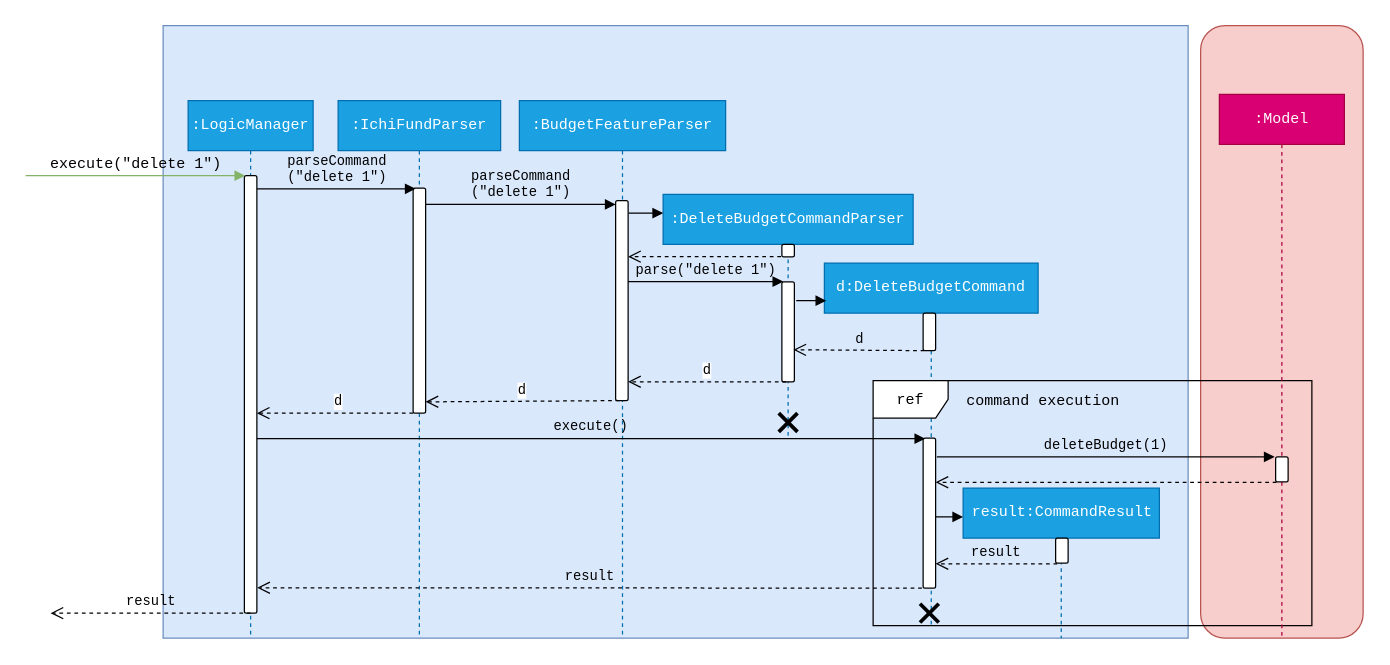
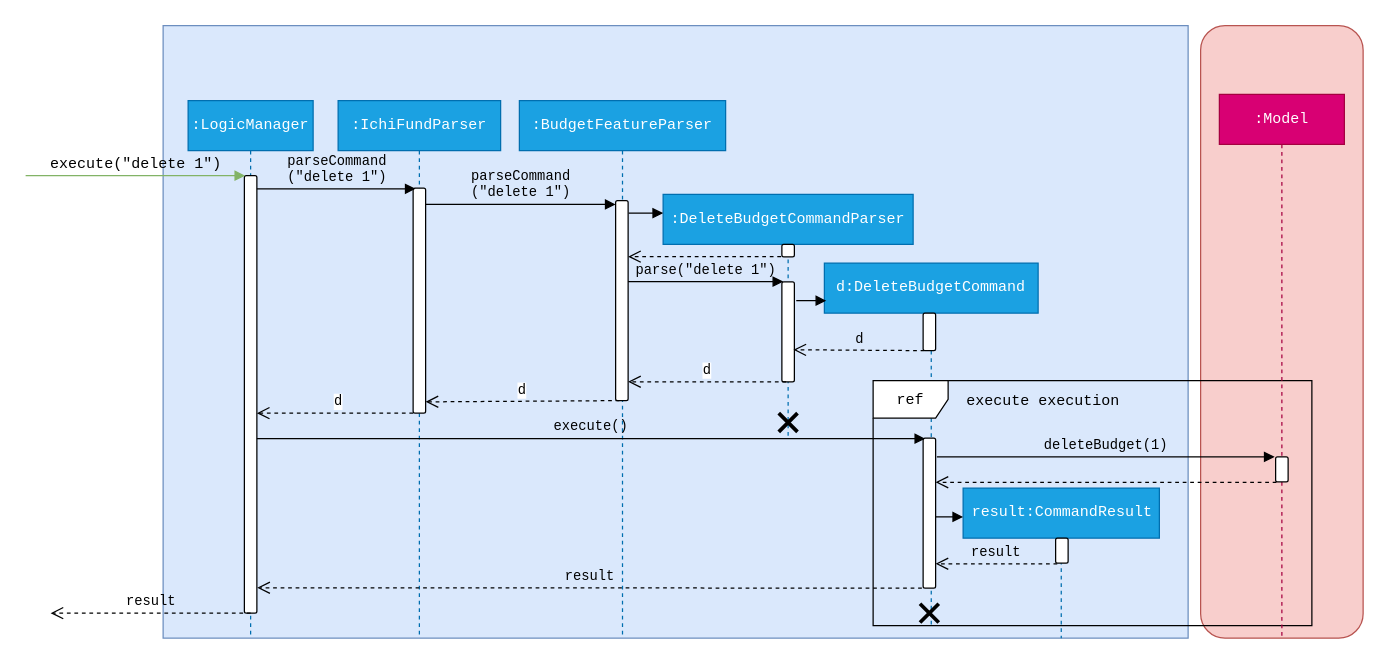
(1034, 401) -> (1034, 401)
